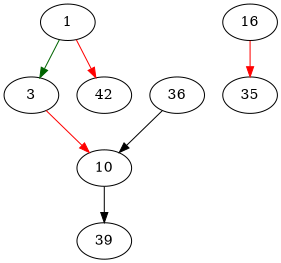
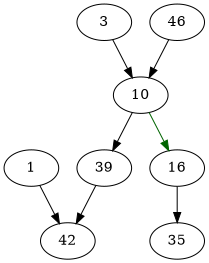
(52, 54) -> none
(84, 54) -> (47, 200)
(250, 54) -> (177, 200)
(177, 95) -> (177, 22)
none -> (157, 127)
(64, 128) -> (120, 54)
none -> (88, 200)
